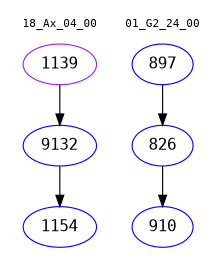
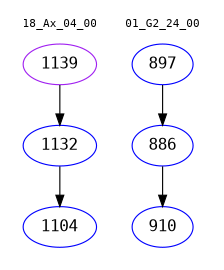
(60, 146) -> (60, 146)
(163, 146) -> (163, 146)
(60, 227) -> (60, 227)
